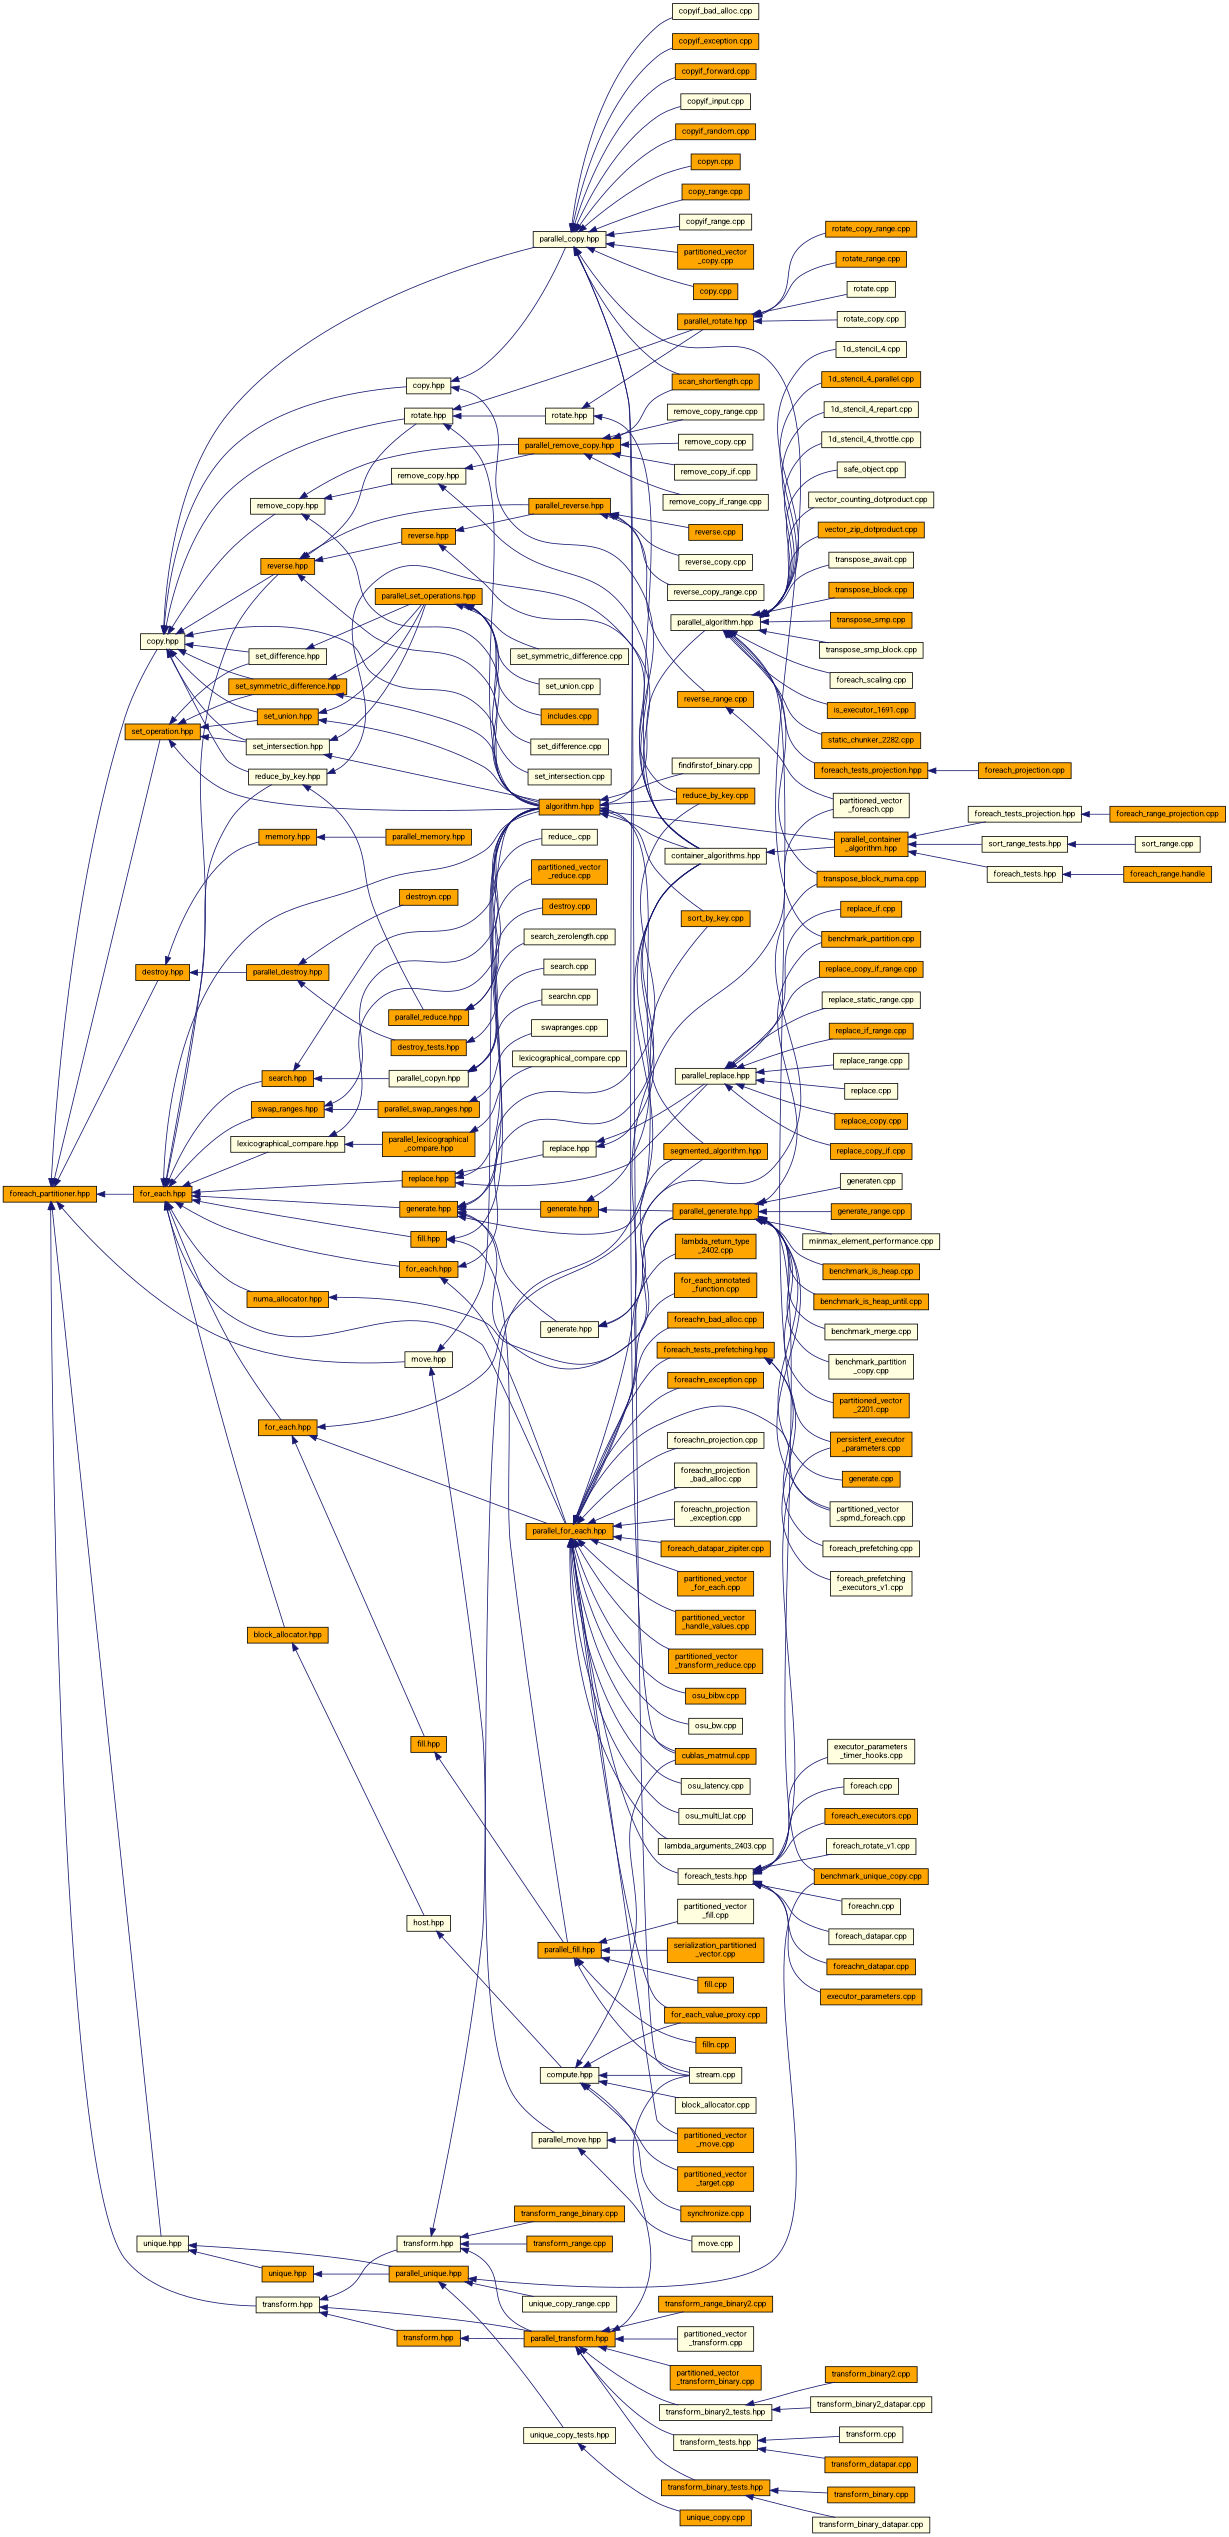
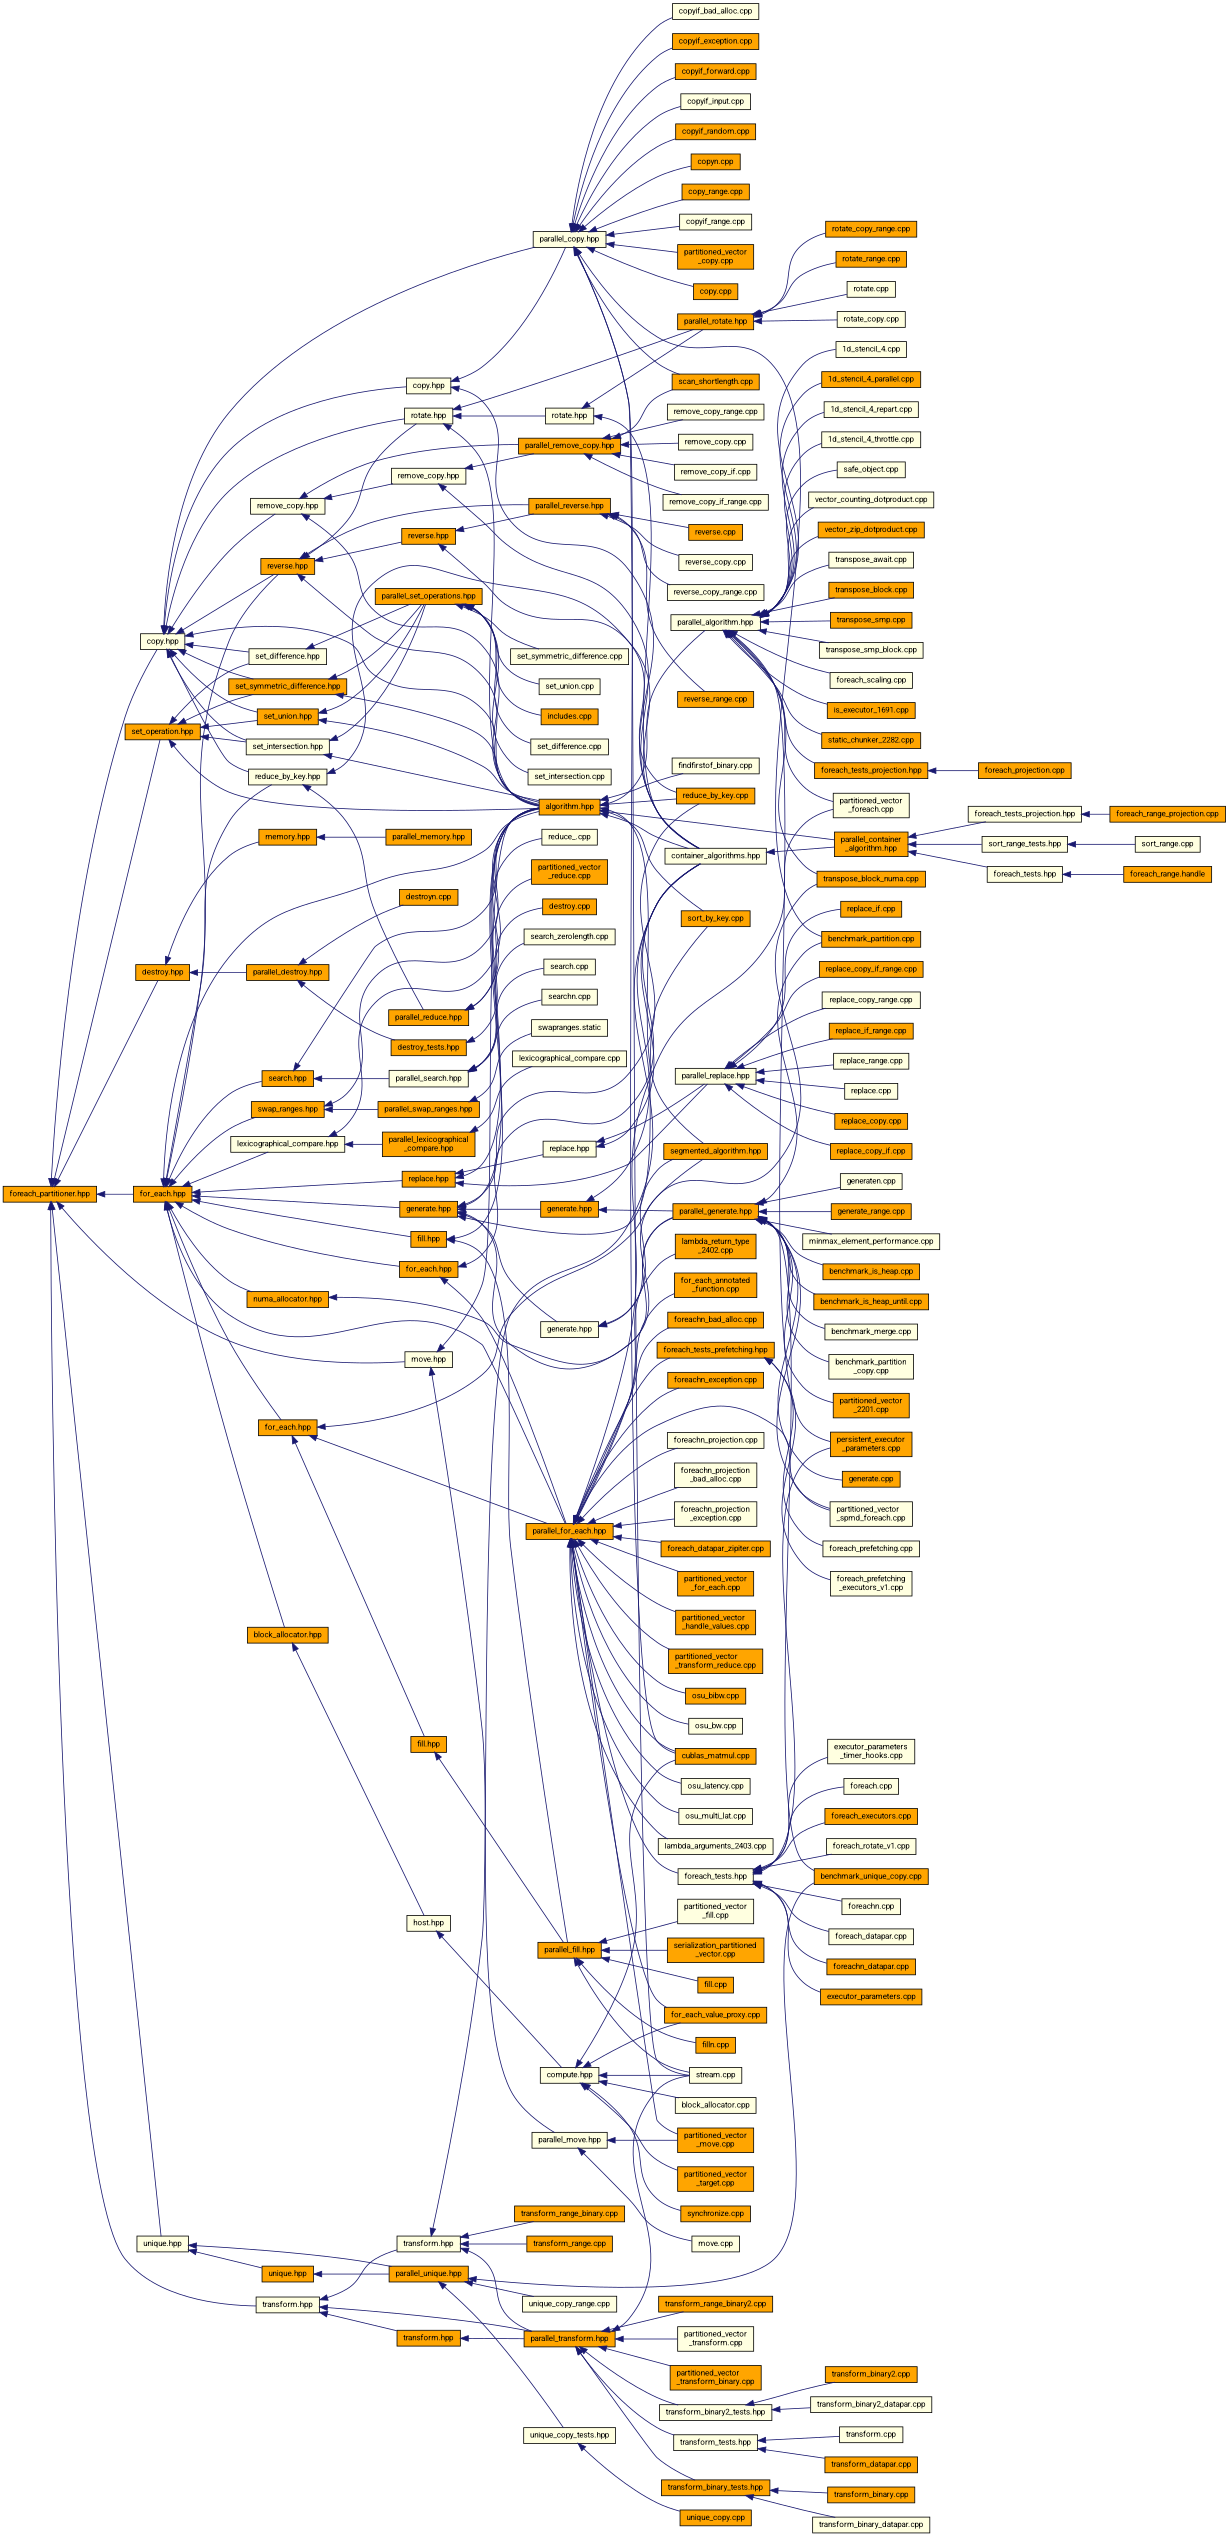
(772, 749) -> (790, 767)
(871, 1000) -> (871, 1000)
(570, 1028) -> (570, 1028)
(429, 1079) -> (429, 1079)
